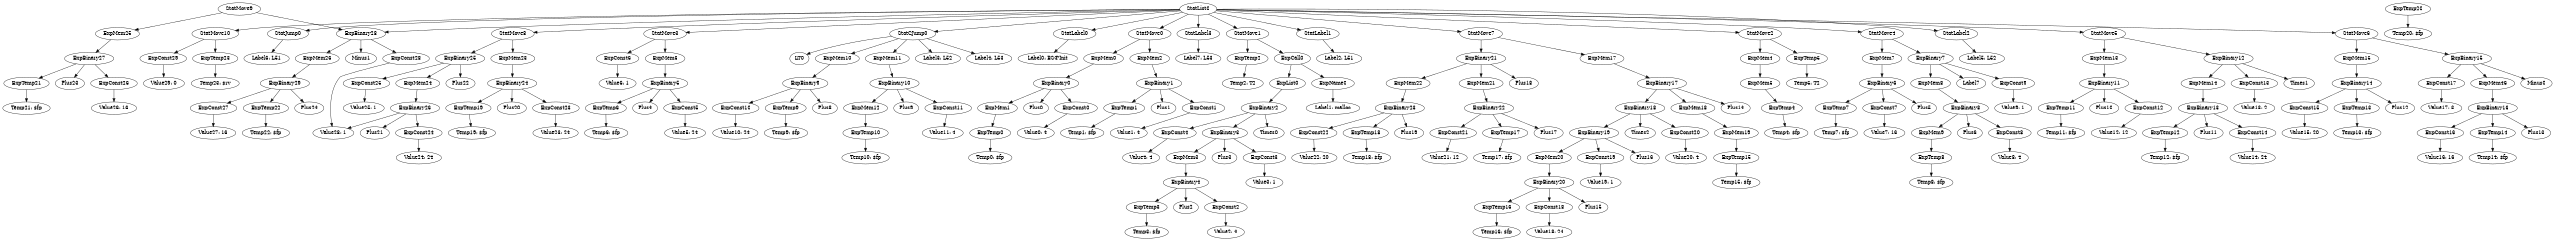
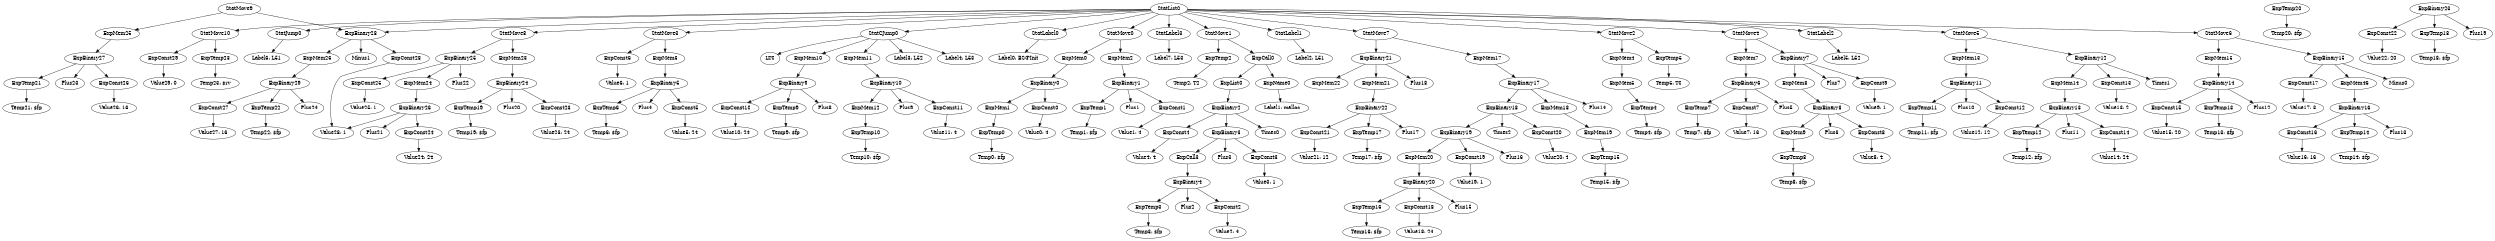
(1807, 83) -> (1669, 83)
(1971, 83) -> (1833, 83)
(1405, 94) -> none
(1036, 108) -> none
(1186, 158) -> (1188, 158)
